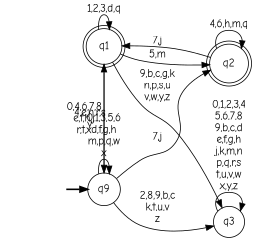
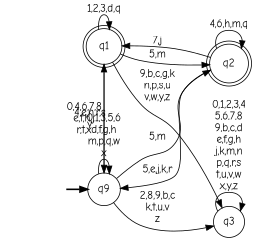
(158, 137) -> (158, 137)
none -> (181, 149)
